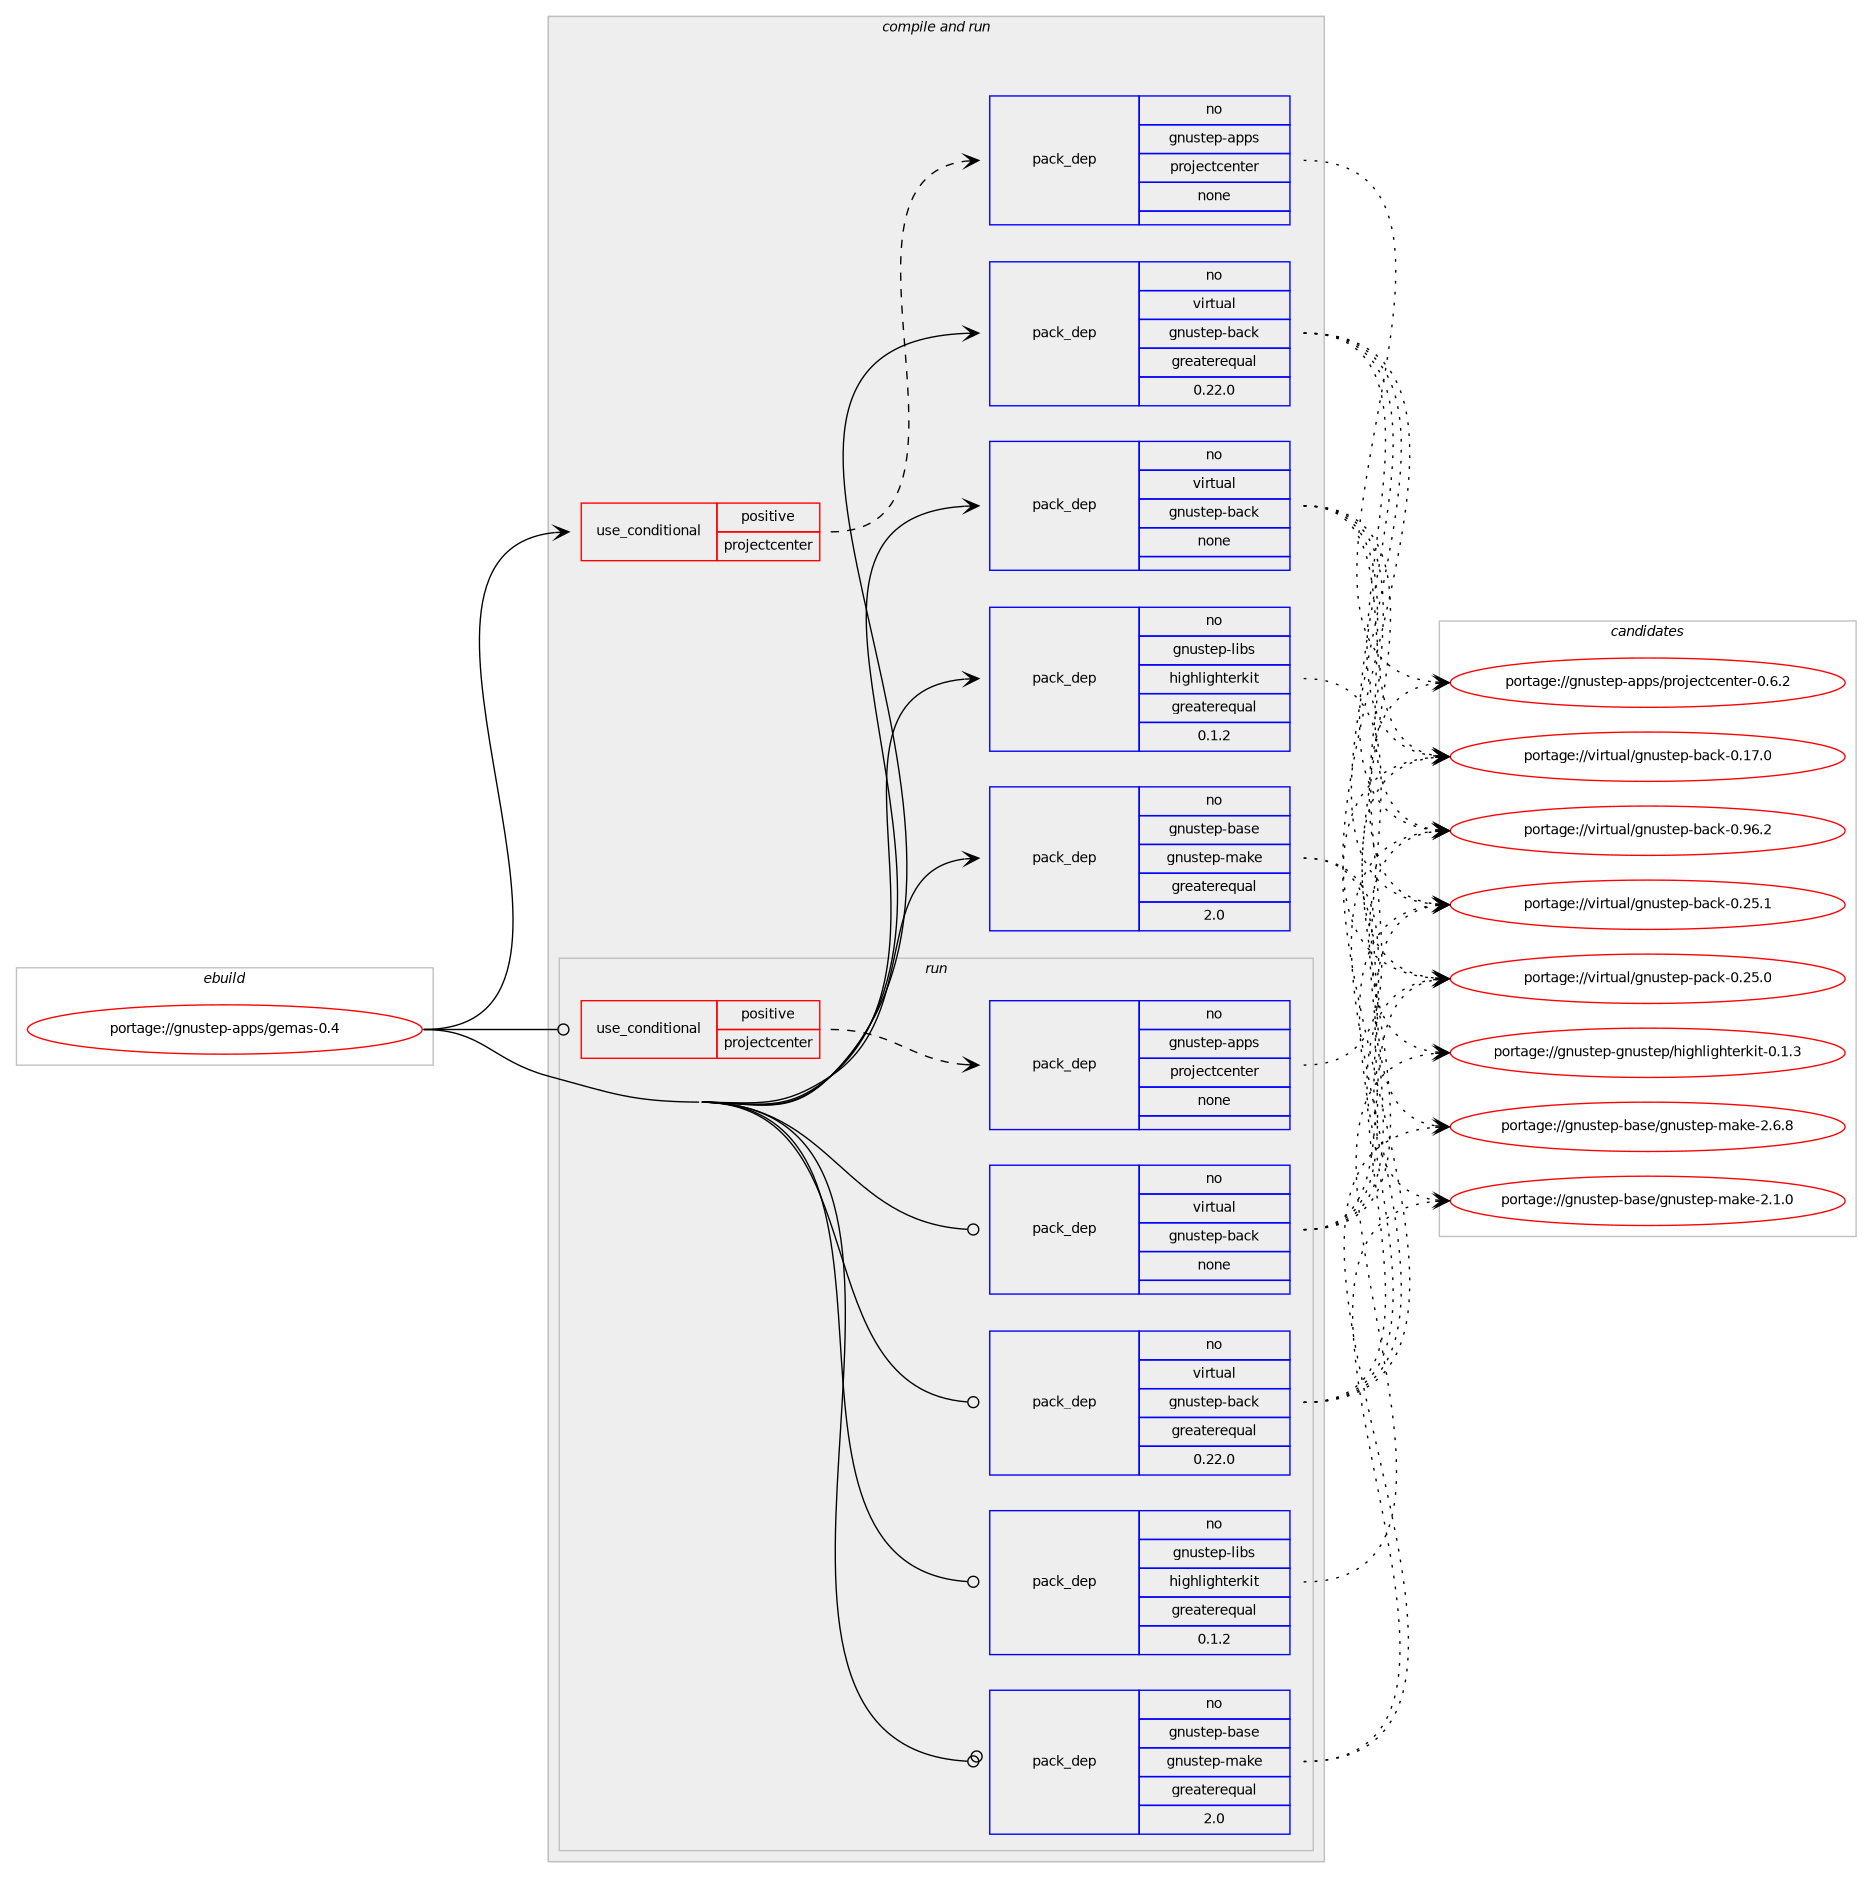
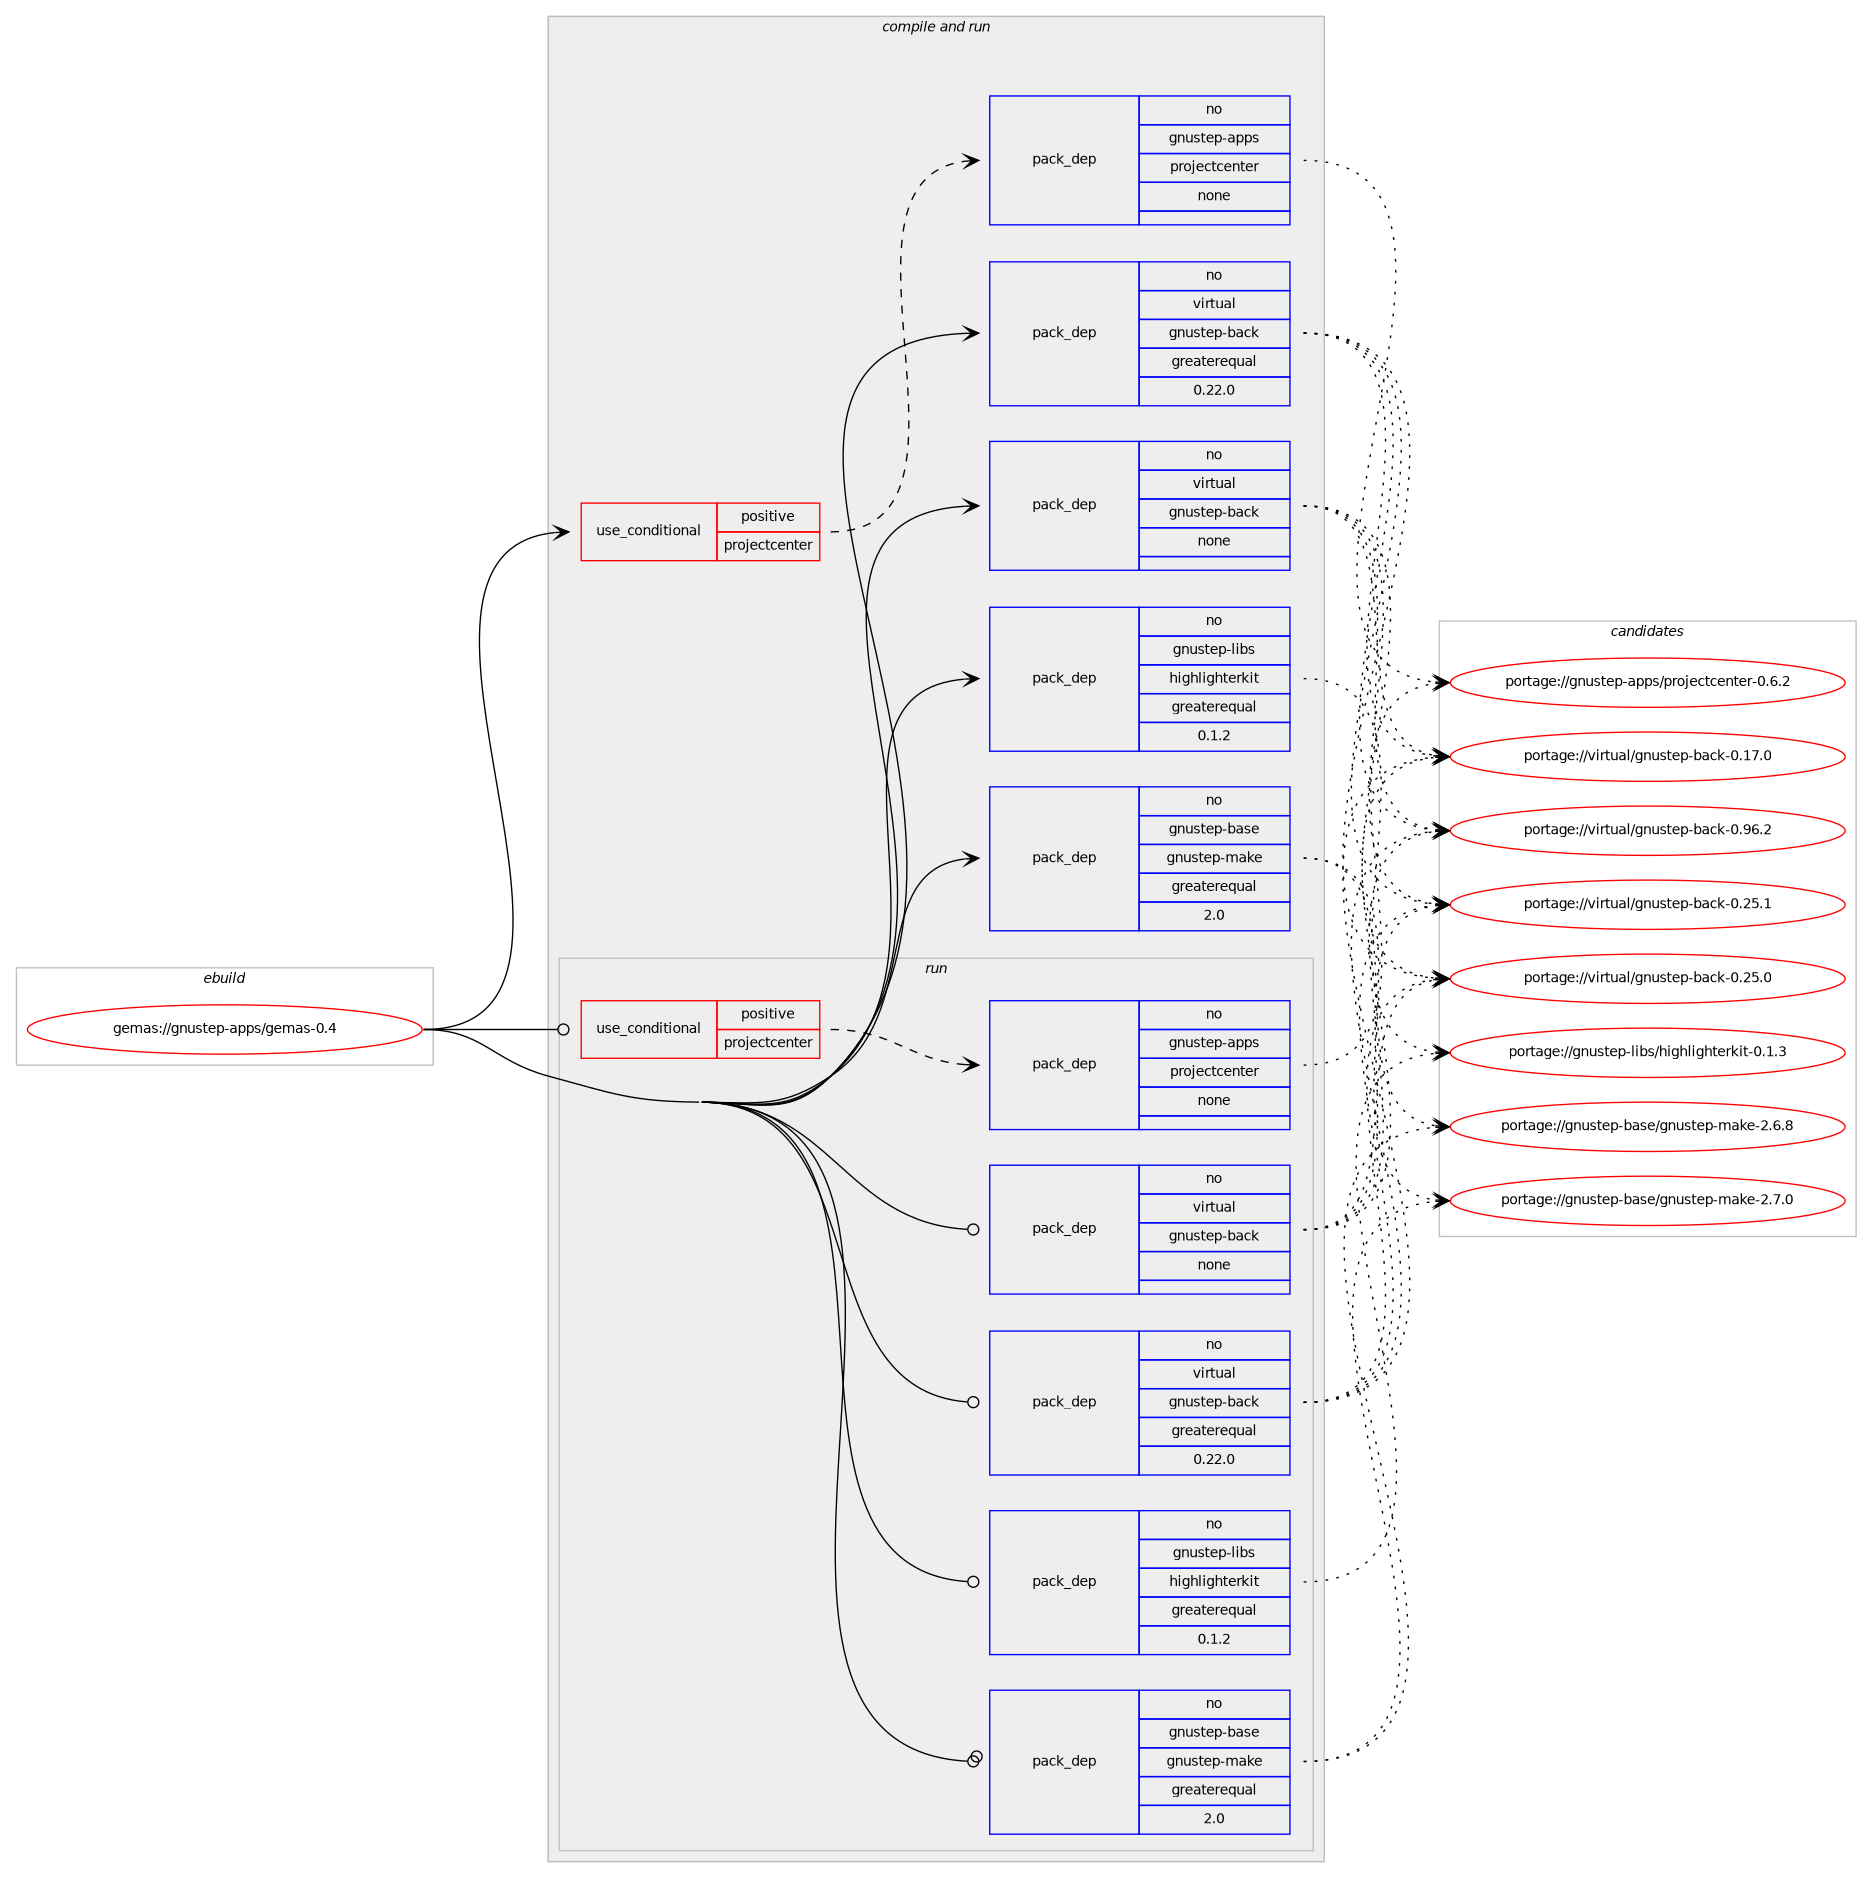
(1648, 979) -> (1648, 979)
(225, 1029) -> (225, 1029)
(1648, 1053) -> (1648, 1053)
(1648, 1201) -> (1648, 1201)
